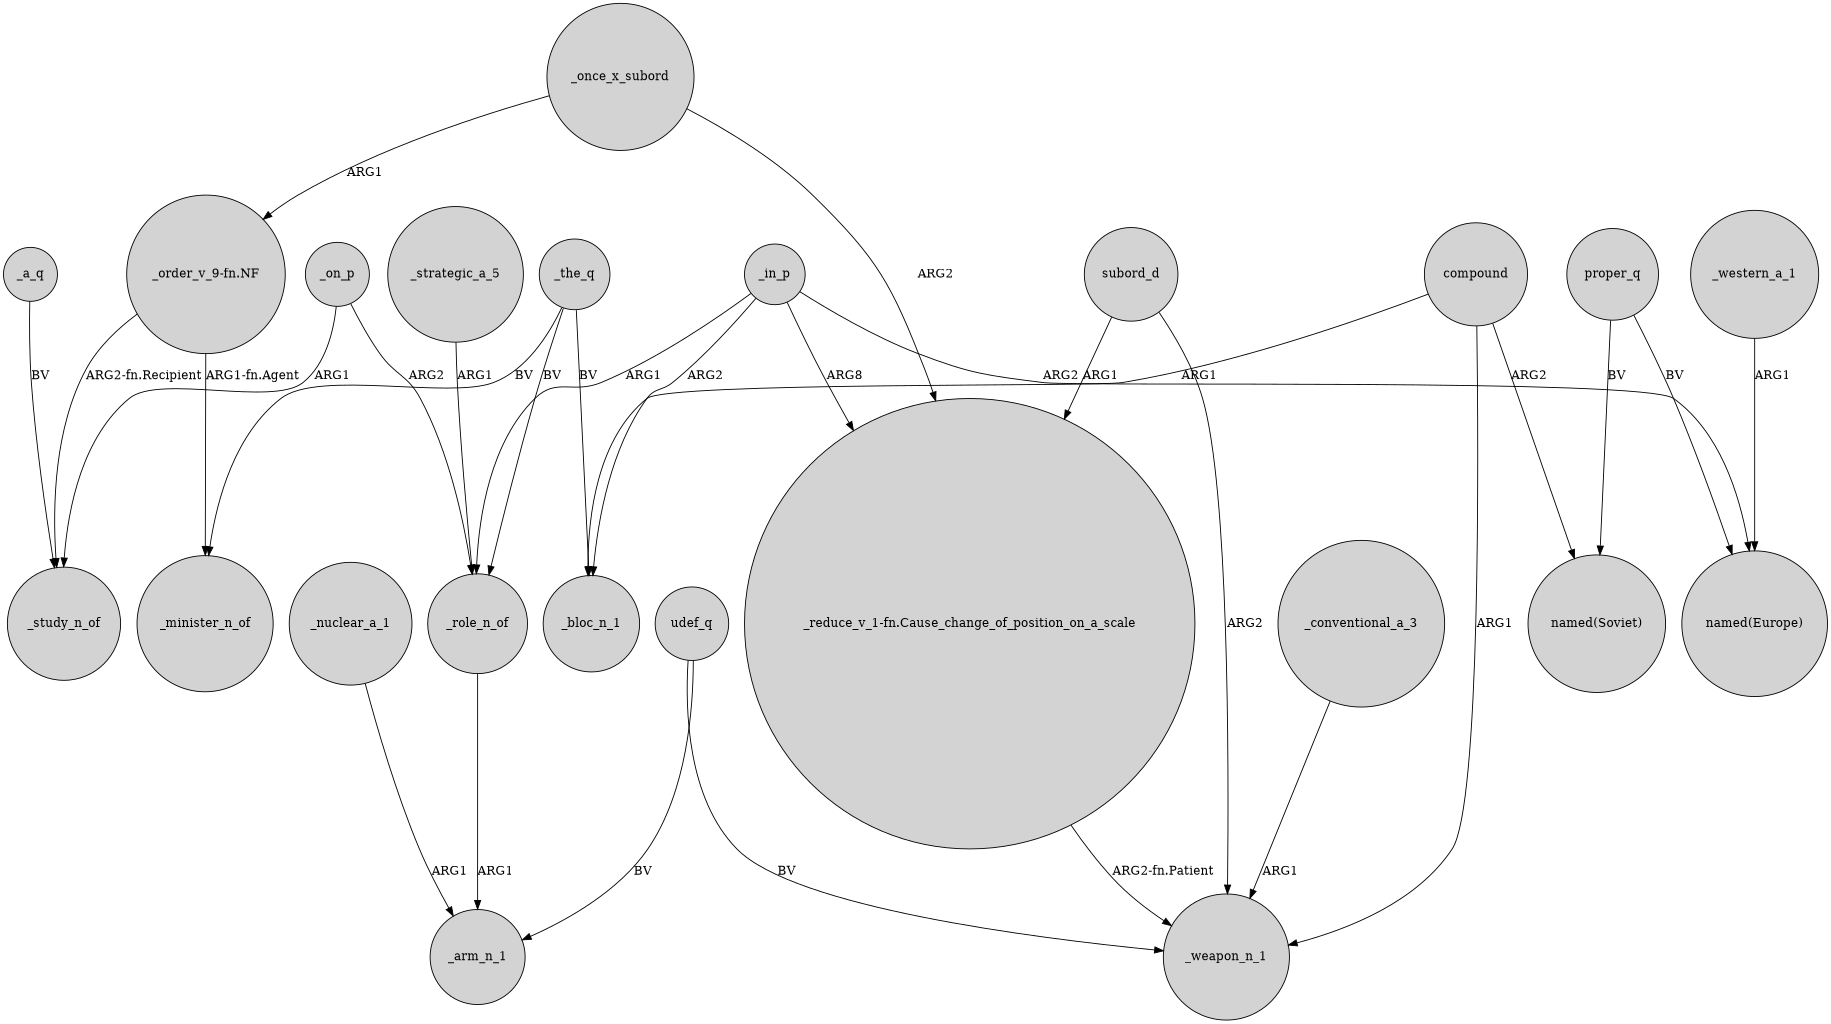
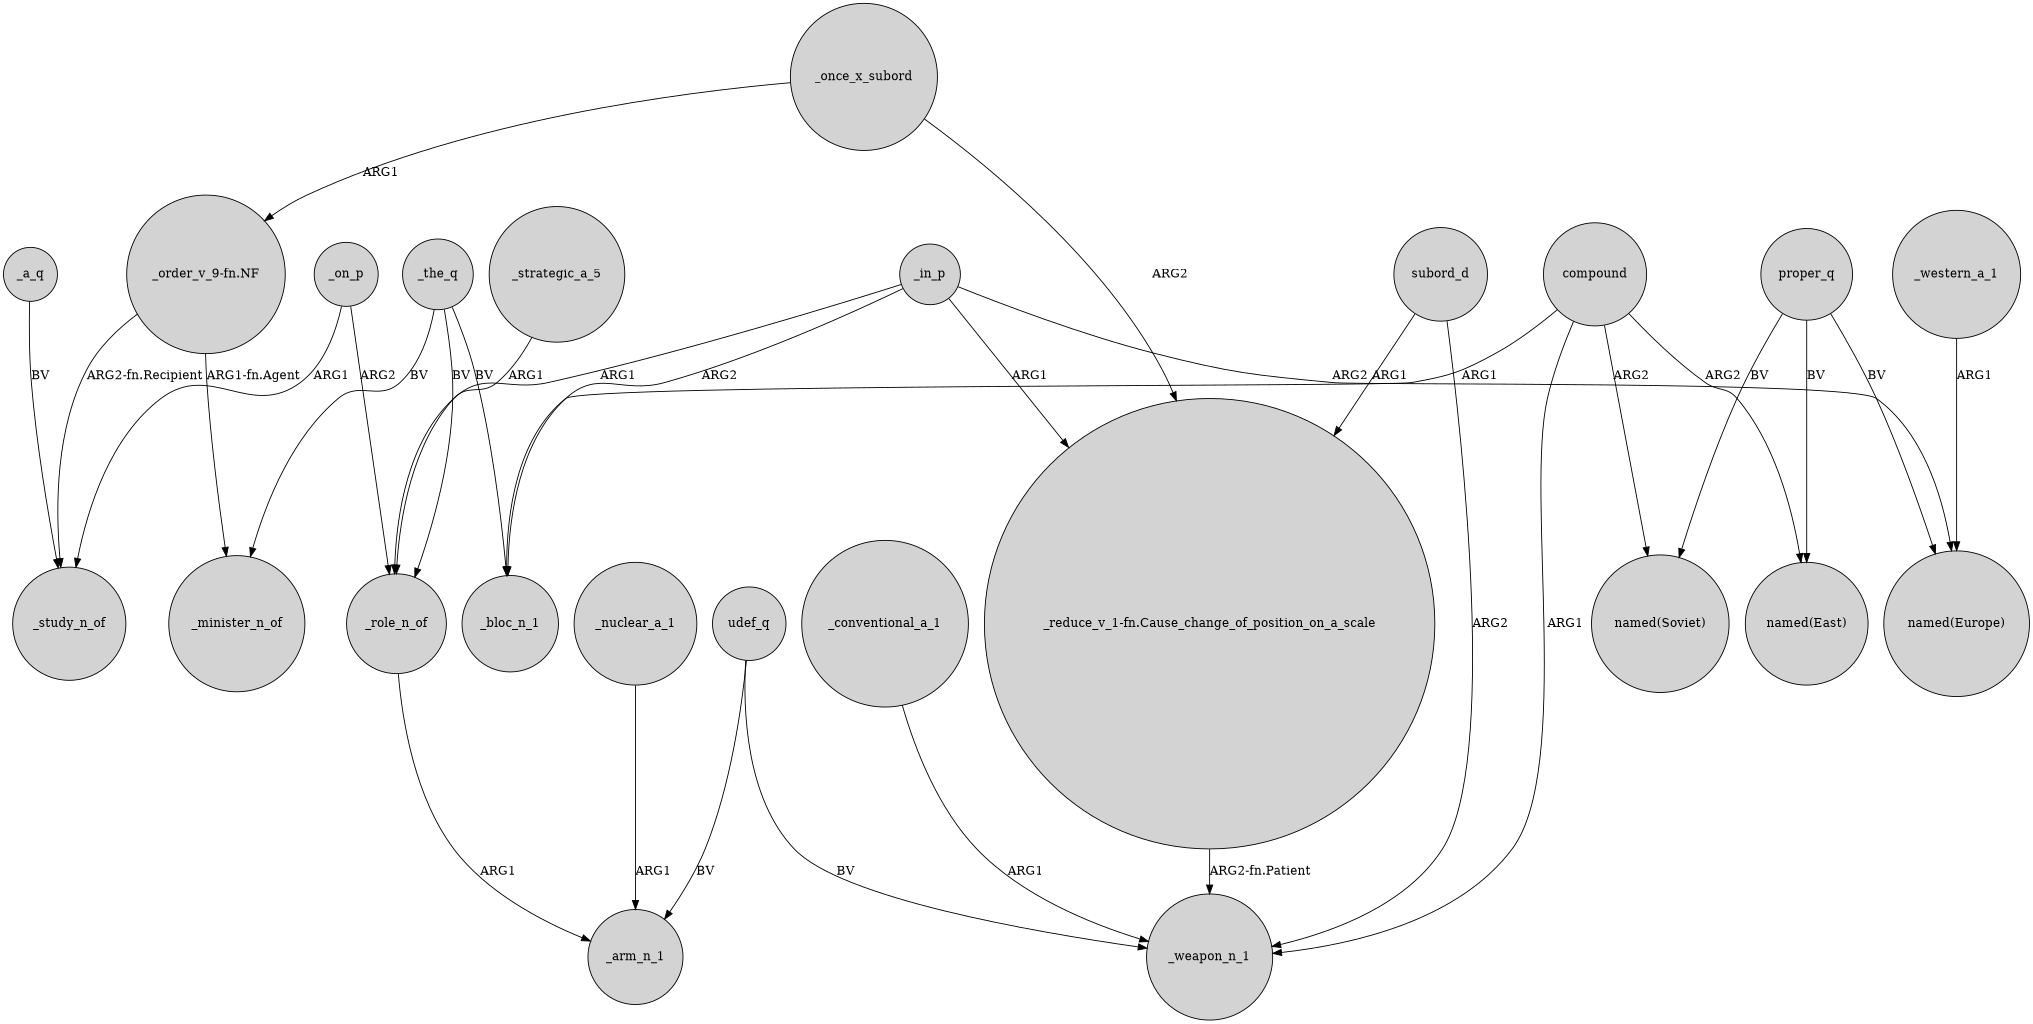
(845, 376) -> (1030, 376)
(1361, 624) -> (885, 624)
none -> (1807, 624)
